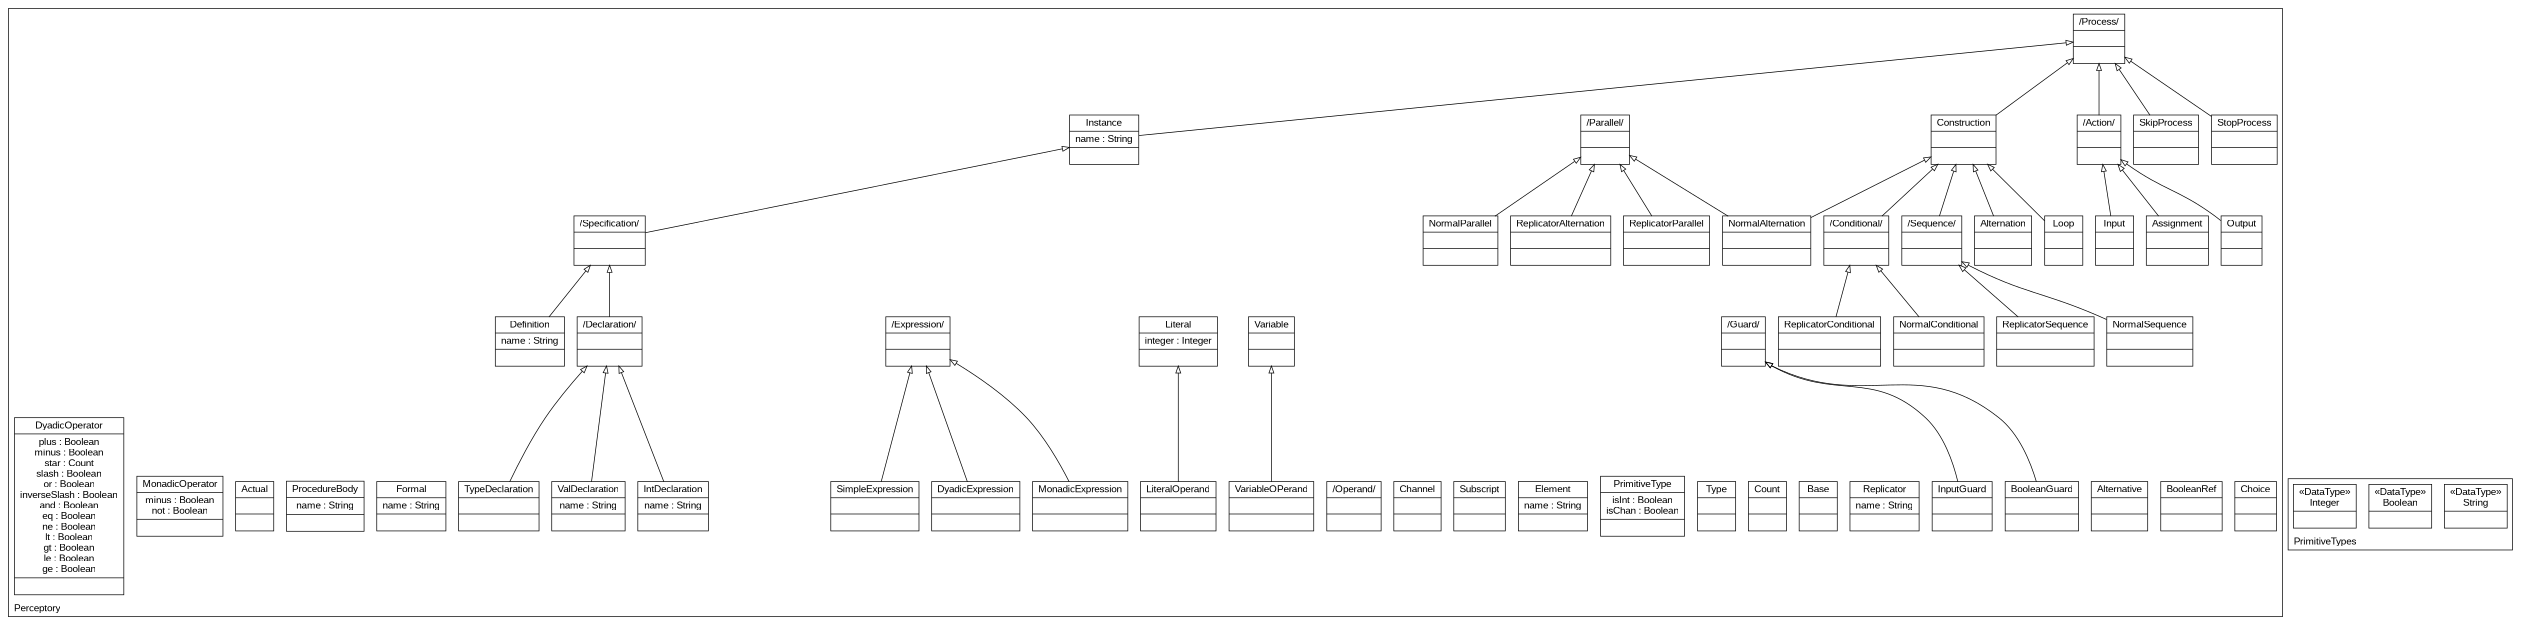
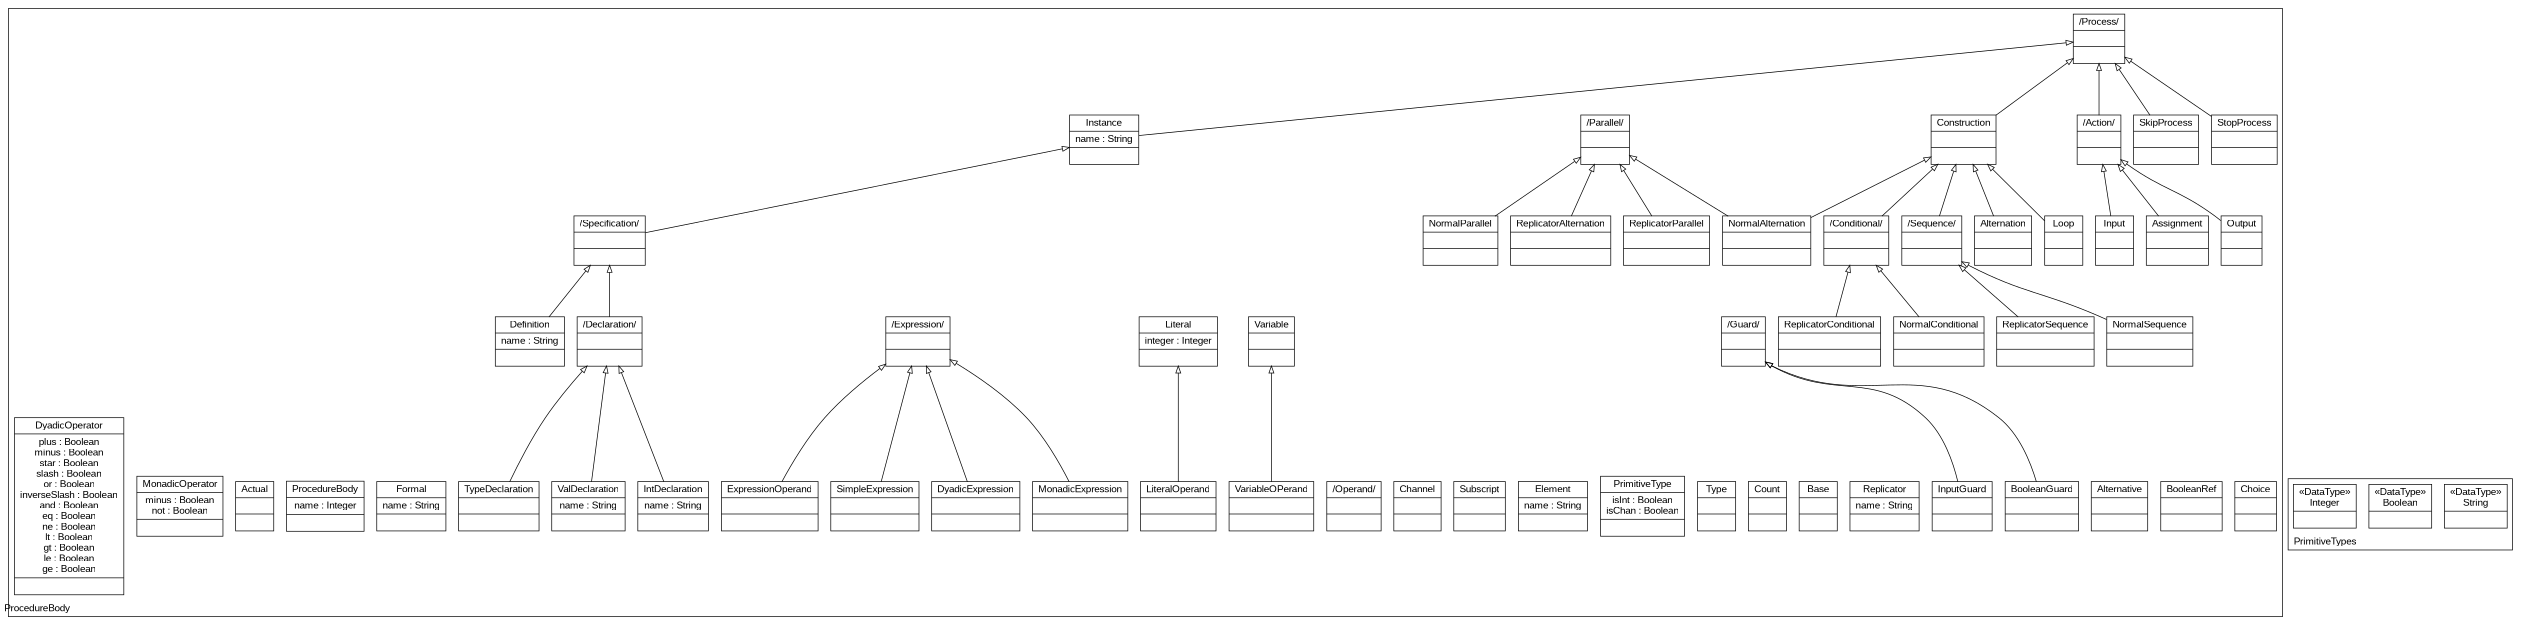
(69, 463) -> (69, 463)
(325, 506) -> (325, 506)
none -> (770, 506)
(37, 609) -> (37, 609)
